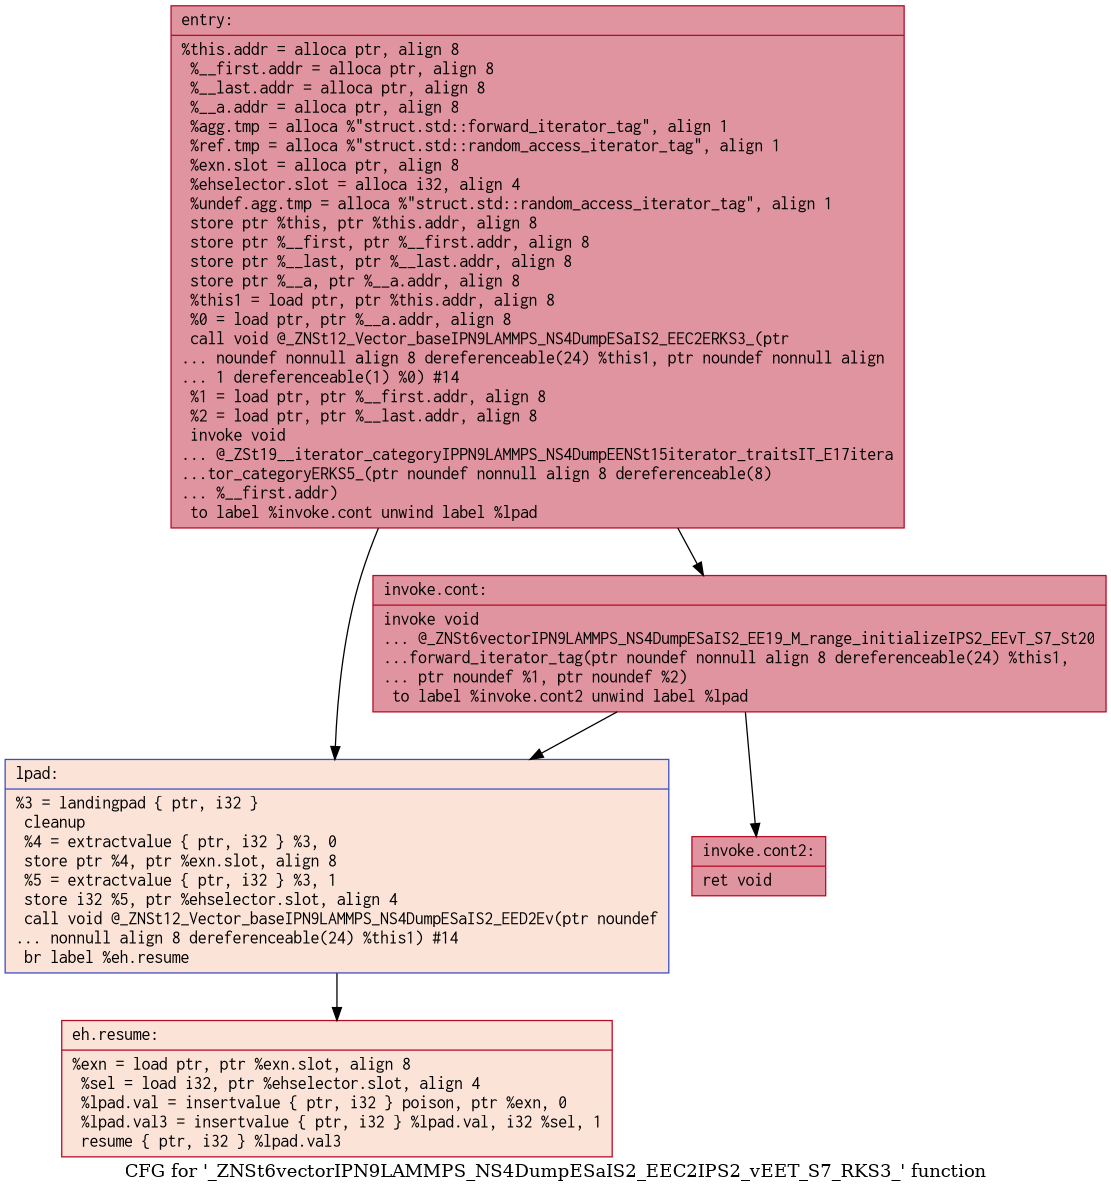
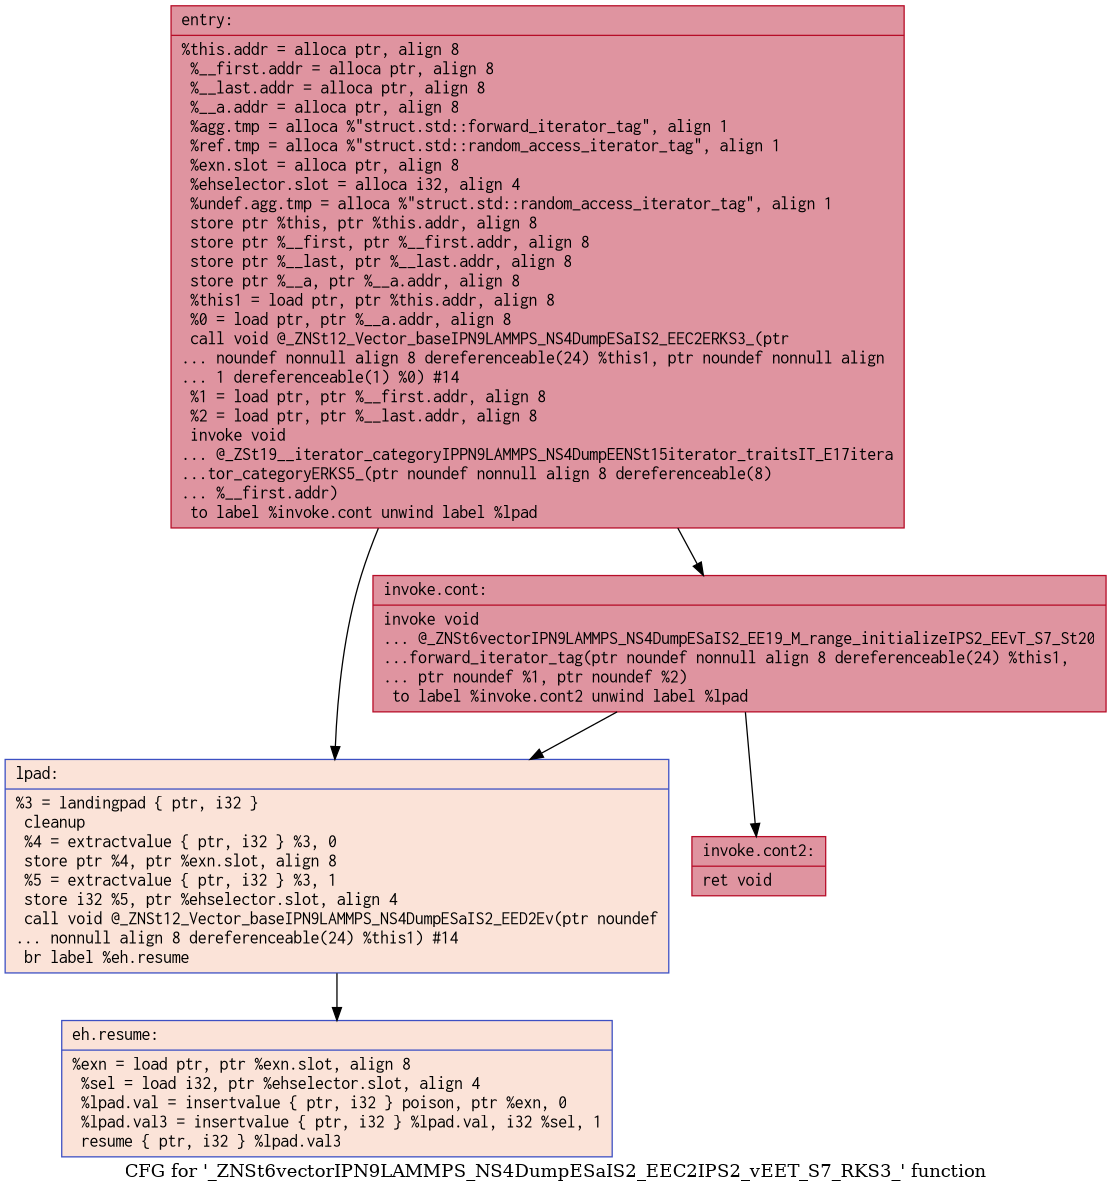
(337, 1089) -> (337, 1089)
